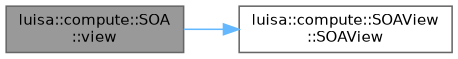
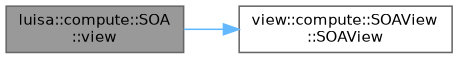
(346, 29) -> (346, 29)
